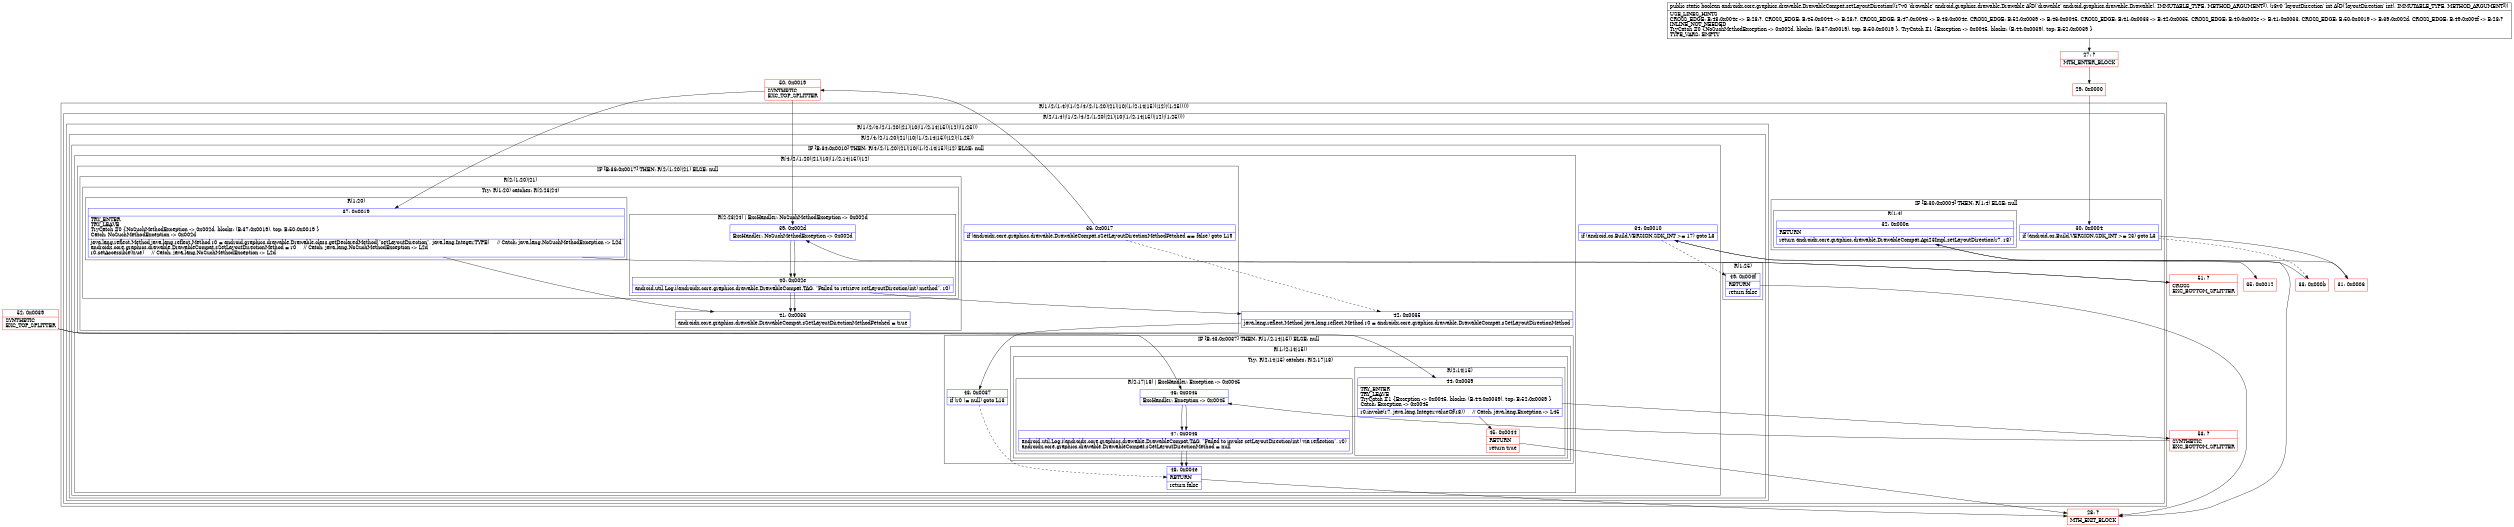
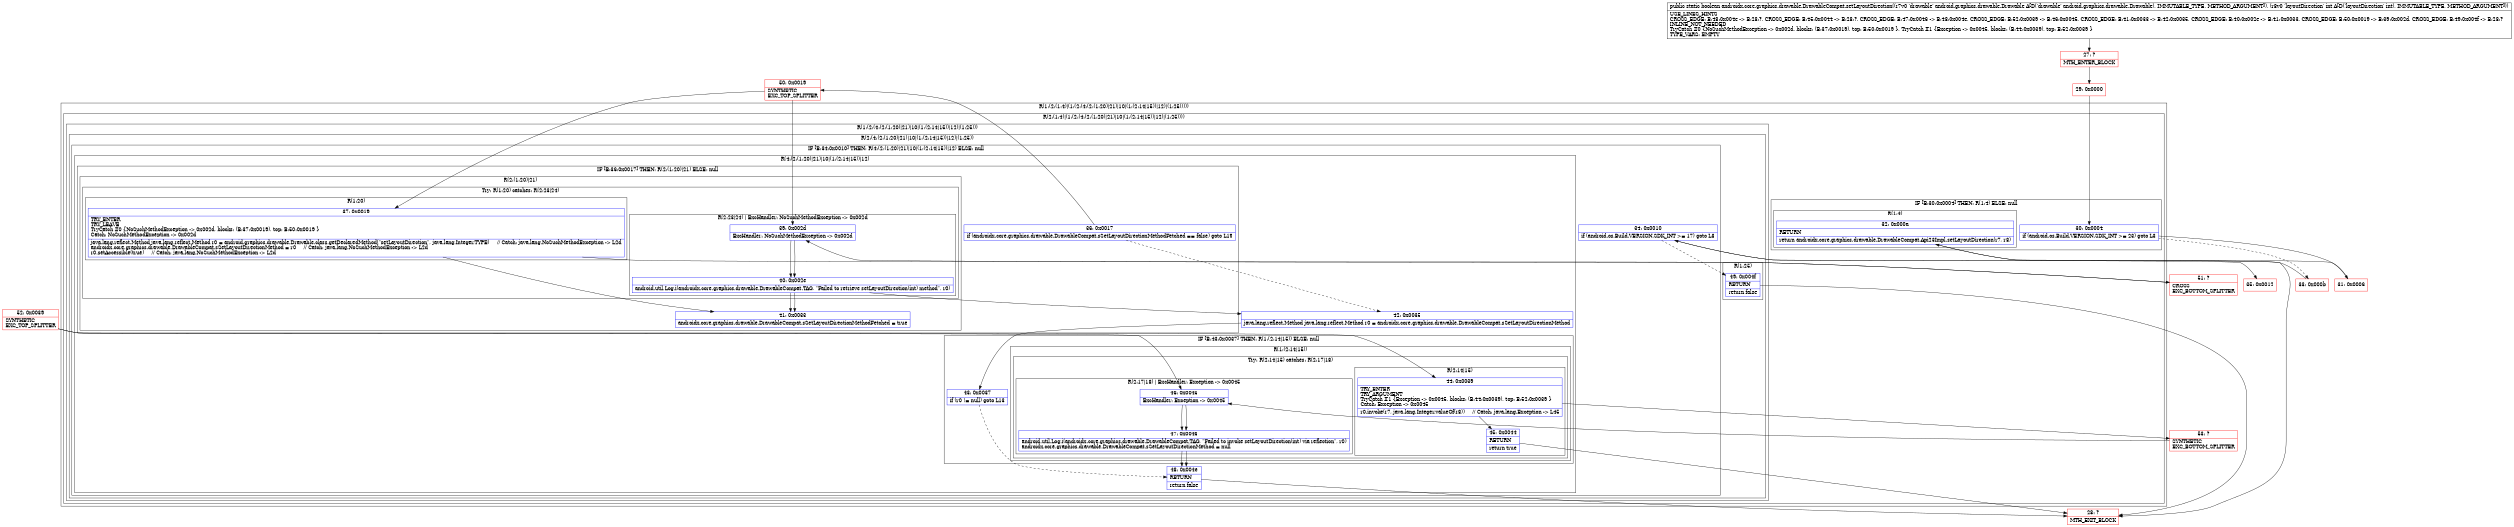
(1375, 394) -> (1381, 394)
(1503, 441) -> (1503, 441)
